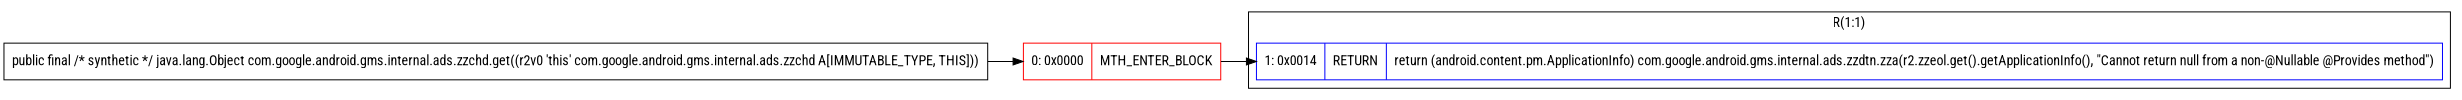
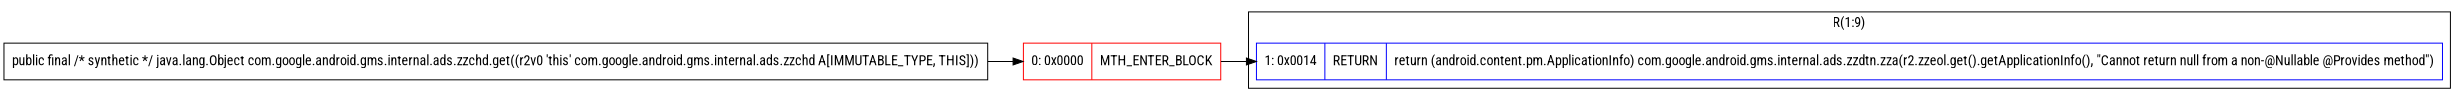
(1849, 23) -> (1849, 23)
